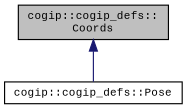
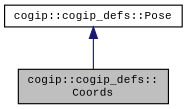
(93, 66) -> (93, 54)
